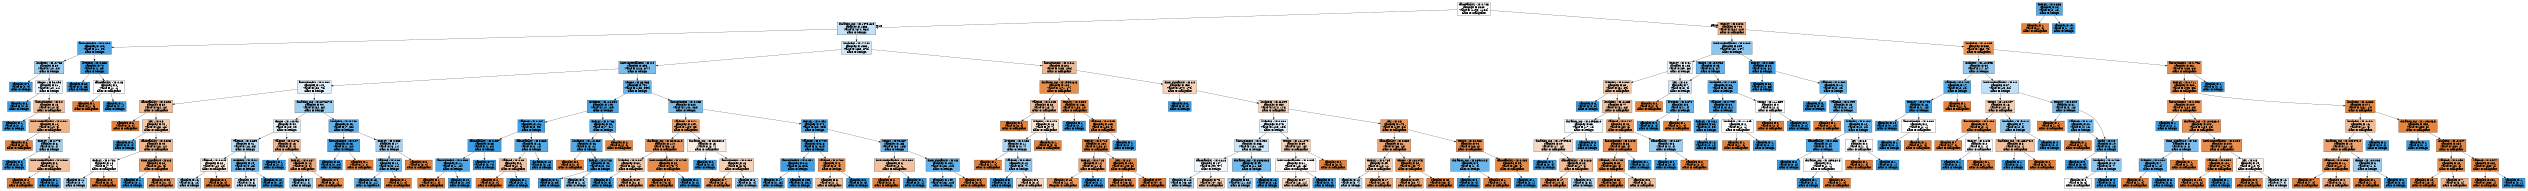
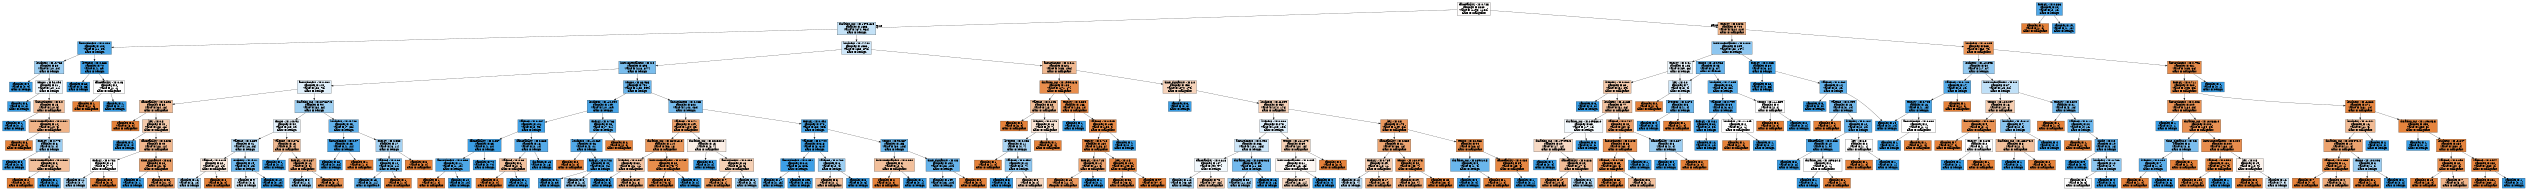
(1710, 68) -> (1710, 68)
(1838, 96) -> (1865, 105)
(2095, 120) -> (2073, 116)
(832, 165) -> (832, 165)
